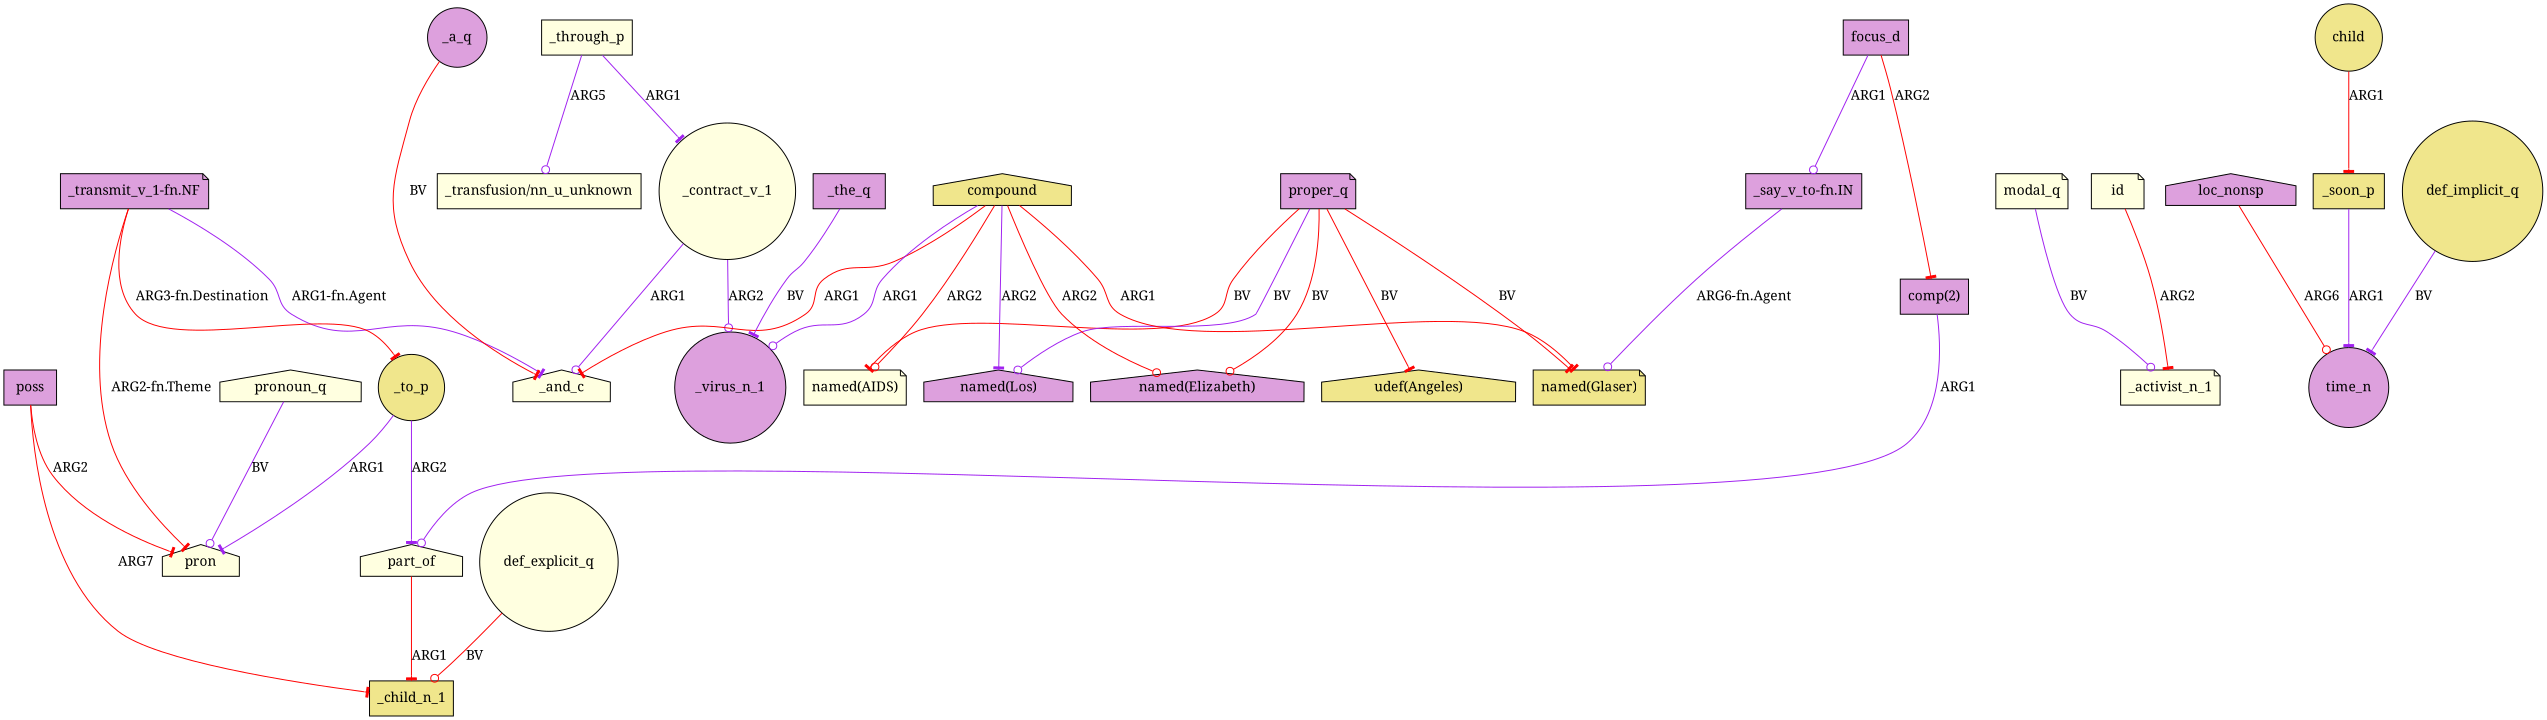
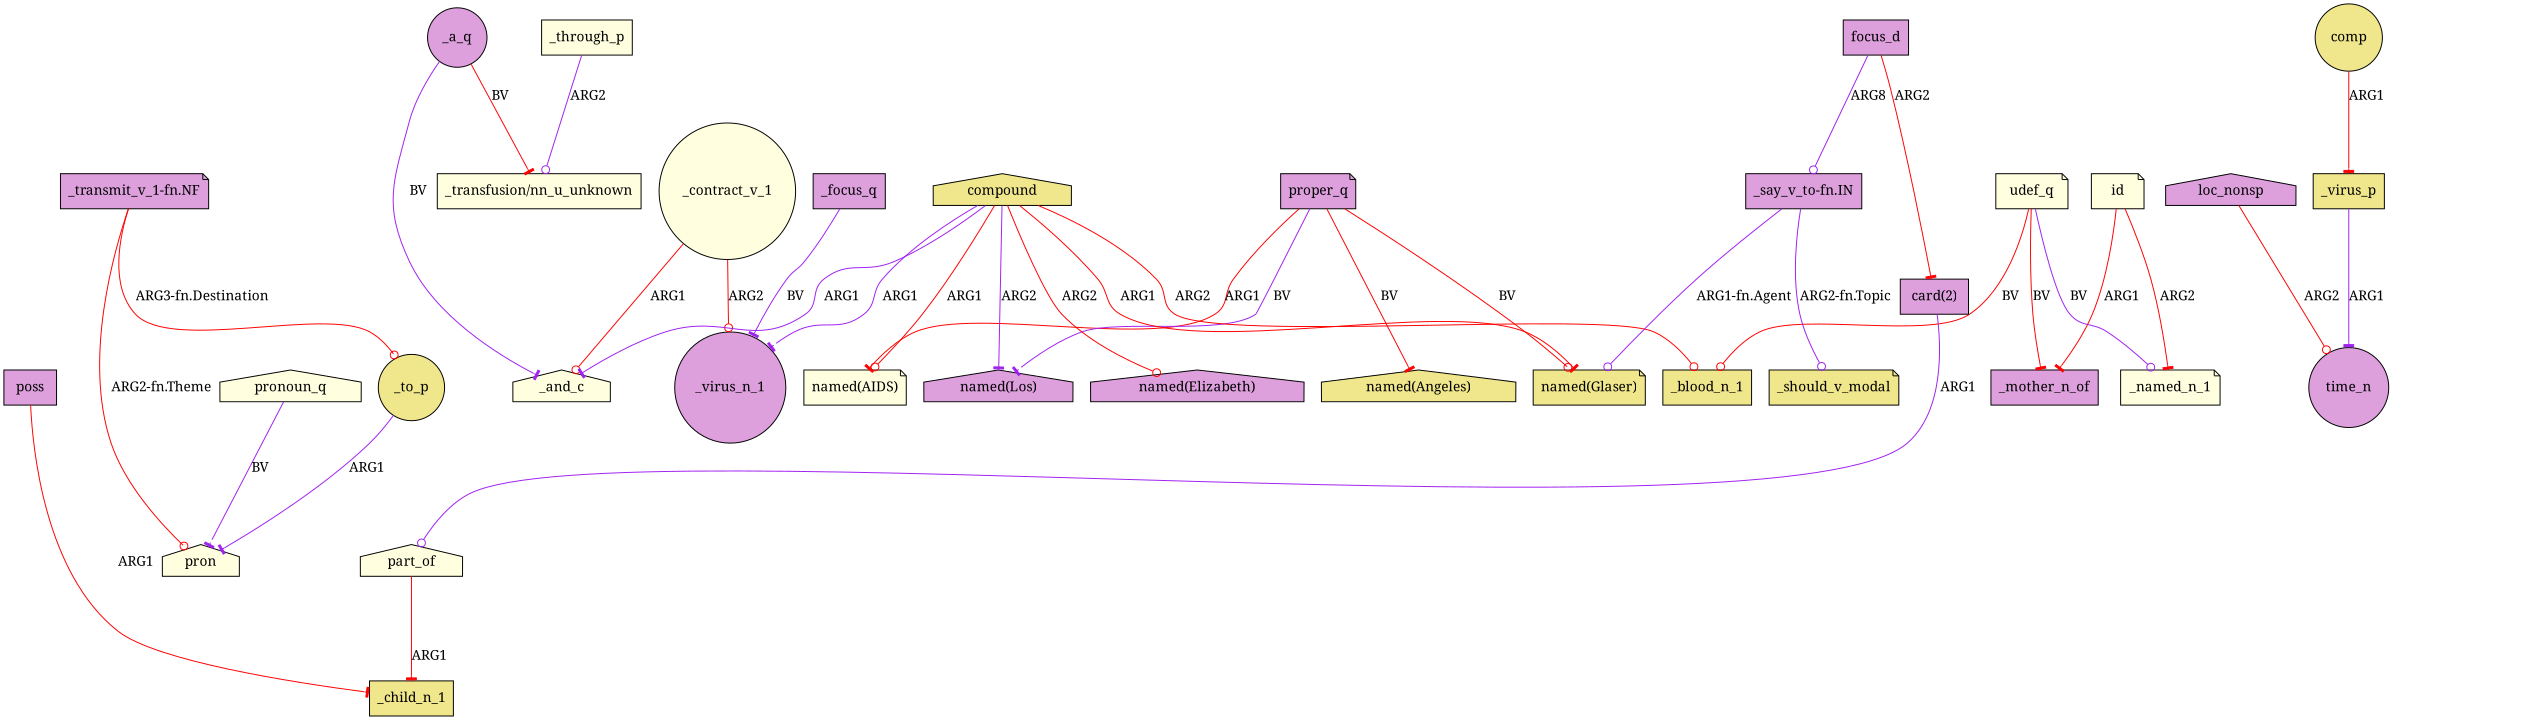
(2349, 38) -> (2349, 38)
(588, 96) -> (588, 96)
(640, 96) -> none
(1869, 96) -> (1869, 96)
none -> (499, 117)
(849, 191) -> (849, 191)
(2032, 191) -> (2032, 191)
(2349, 191) -> (2349, 191)
(2473, 191) -> none
(401, 242) -> (401, 242)
(1459, 284) -> (1459, 284)
(878, 285) -> (878, 285)
(728, 292) -> (728, 292)
(965, 297) -> (965, 297)
(1243, 297) -> (1243, 297)
(1744, 297) -> (1744, 297)
(1934, 297) -> (1934, 297)
(2322, 297) -> (2322, 297)
(1302, 304) -> none
(631, 305) -> (631, 305)
(296, 316) -> none
(800, 317) -> (800, 317)
(1212, 325) -> (1247, 318)
(213, 330) -> (213, 330)
(101, 388) -> (101, 388)
(1419, 388) -> (1419, 388)
none -> (1707, 388)
none -> (1834, 388)
none -> (2045, 388)
(2170, 388) -> (2170, 388)
(248, 471) -> (248, 471)
(411, 480) -> none
(76, 499) -> none
(136, 562) -> (136, 562)
(549, 562) -> none
